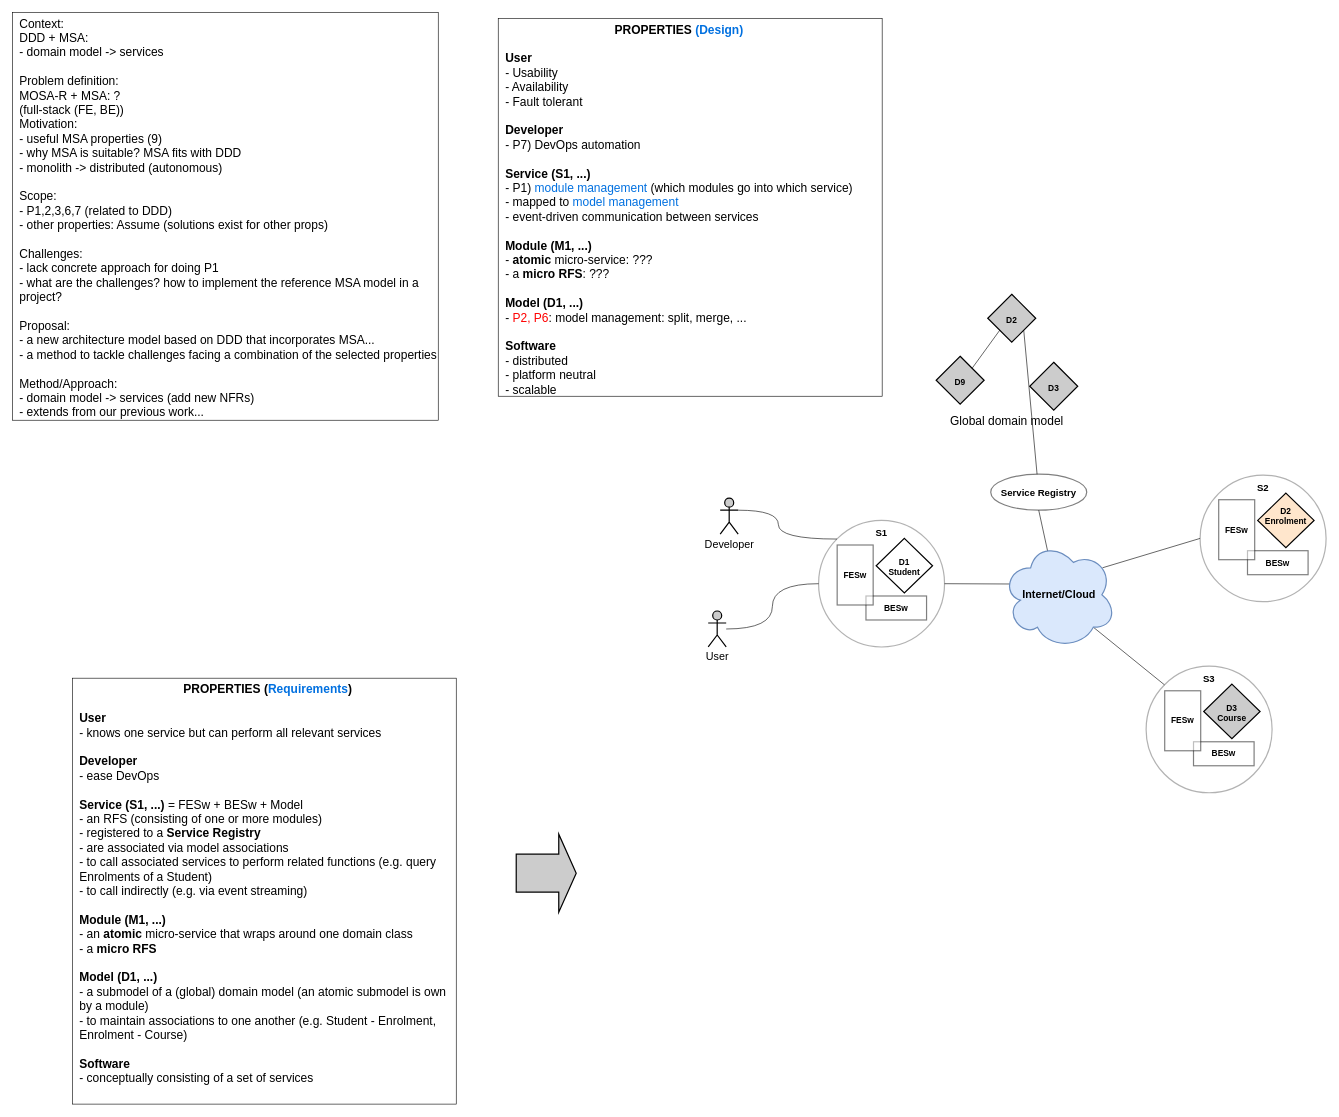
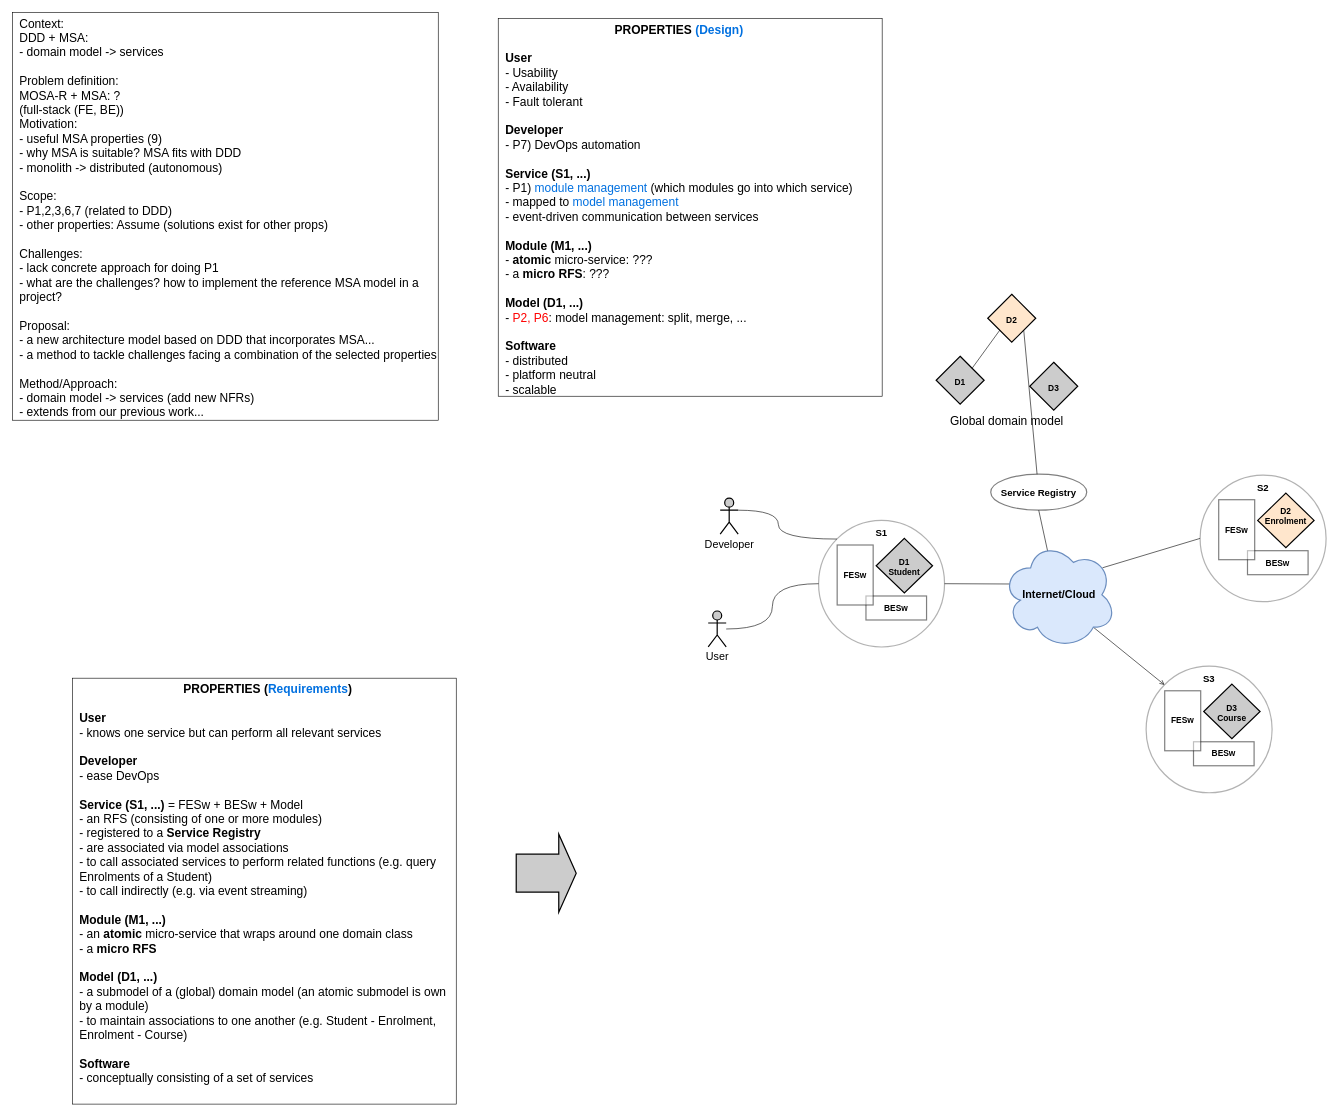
(1012, 318) -> (1012, 318)
(960, 382) -> (960, 382)
(905, 566) -> (905, 566)
(1162, 682) -> (1161, 682)
